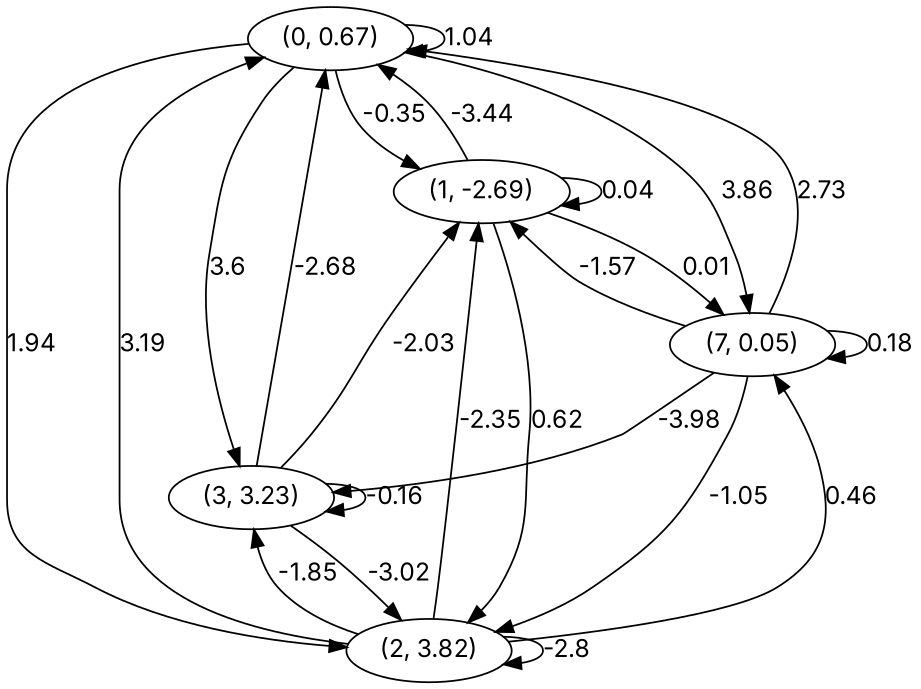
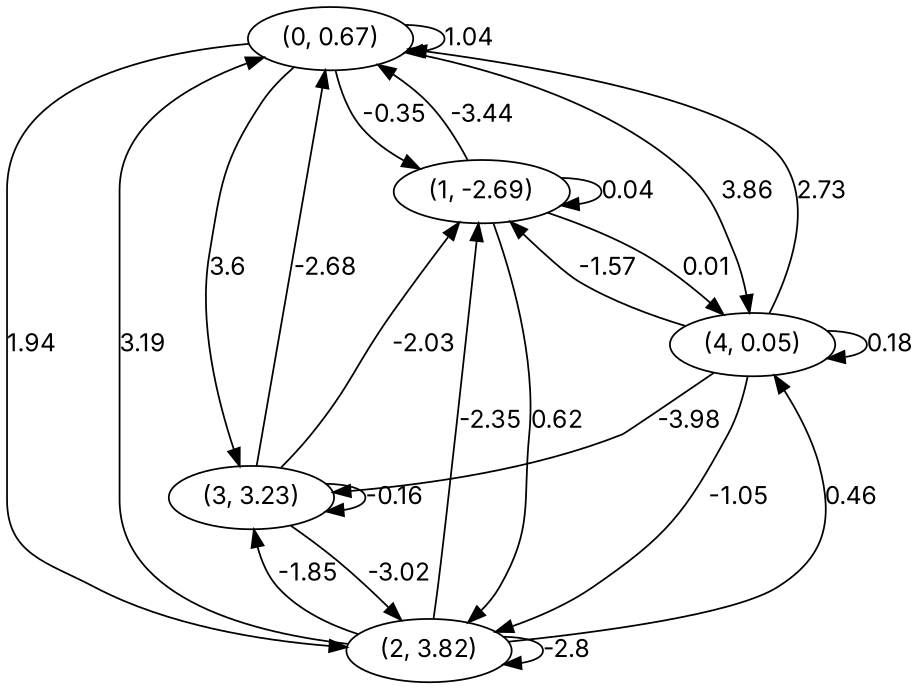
(753, 345) -> (753, 345)
